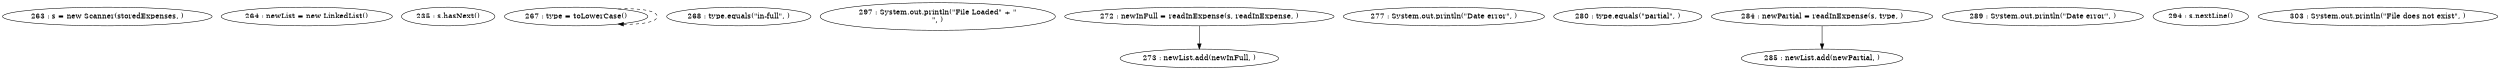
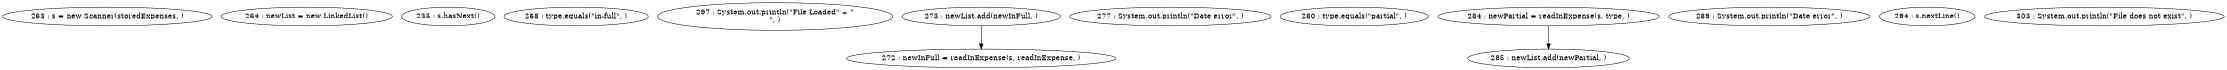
(576, 17) -> none
(1199, 35) -> (981, 35)
